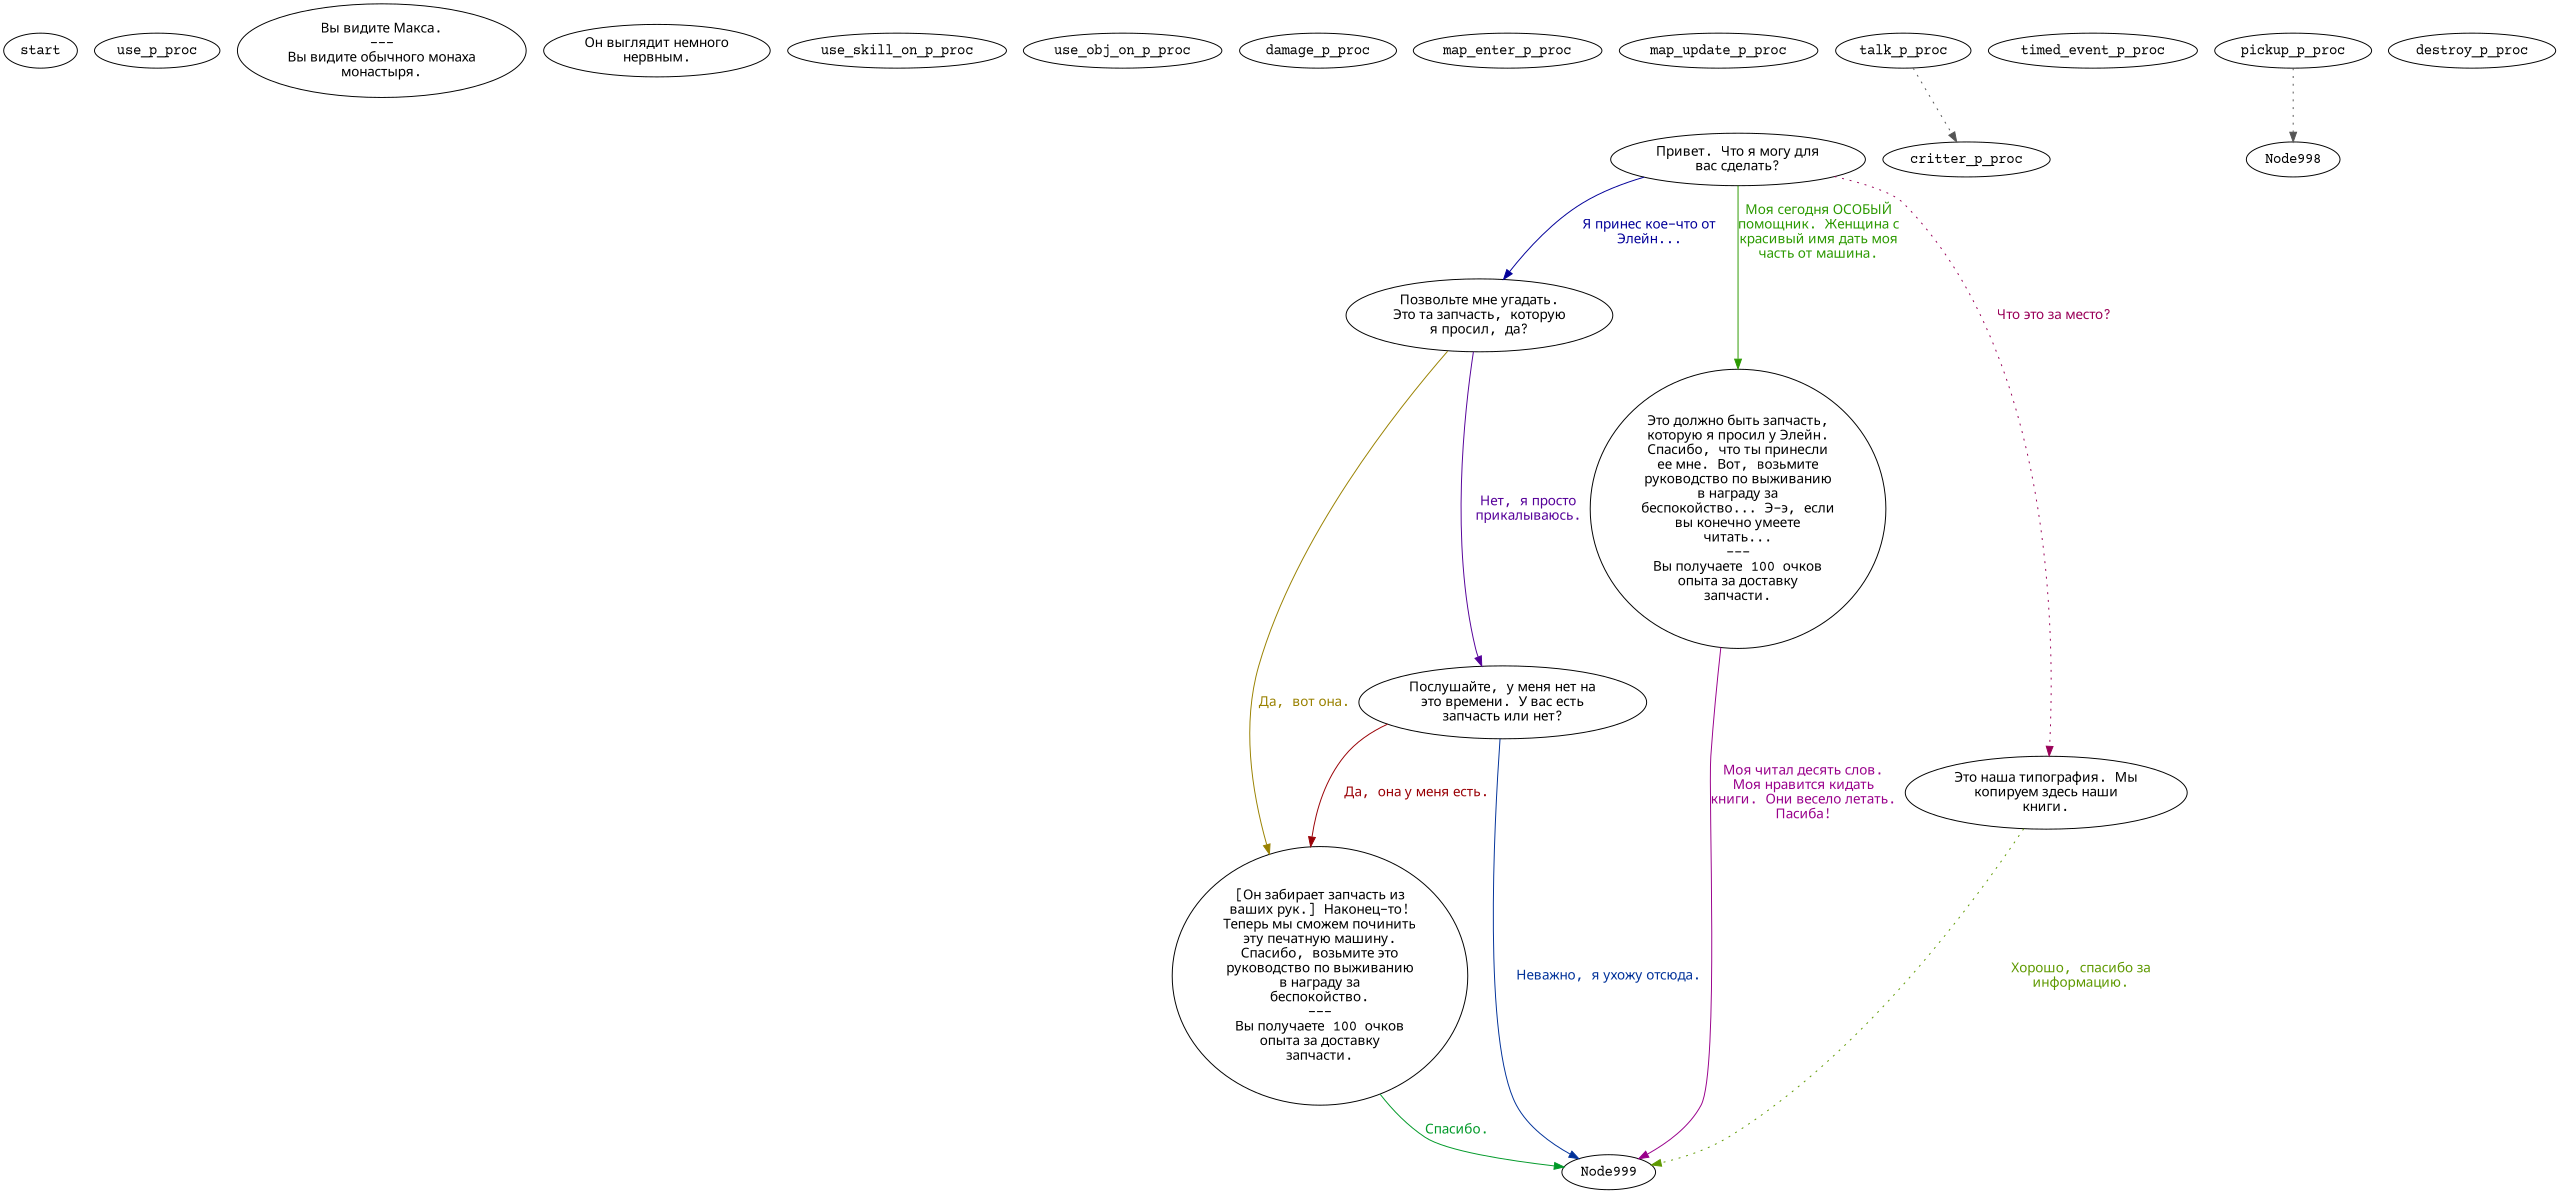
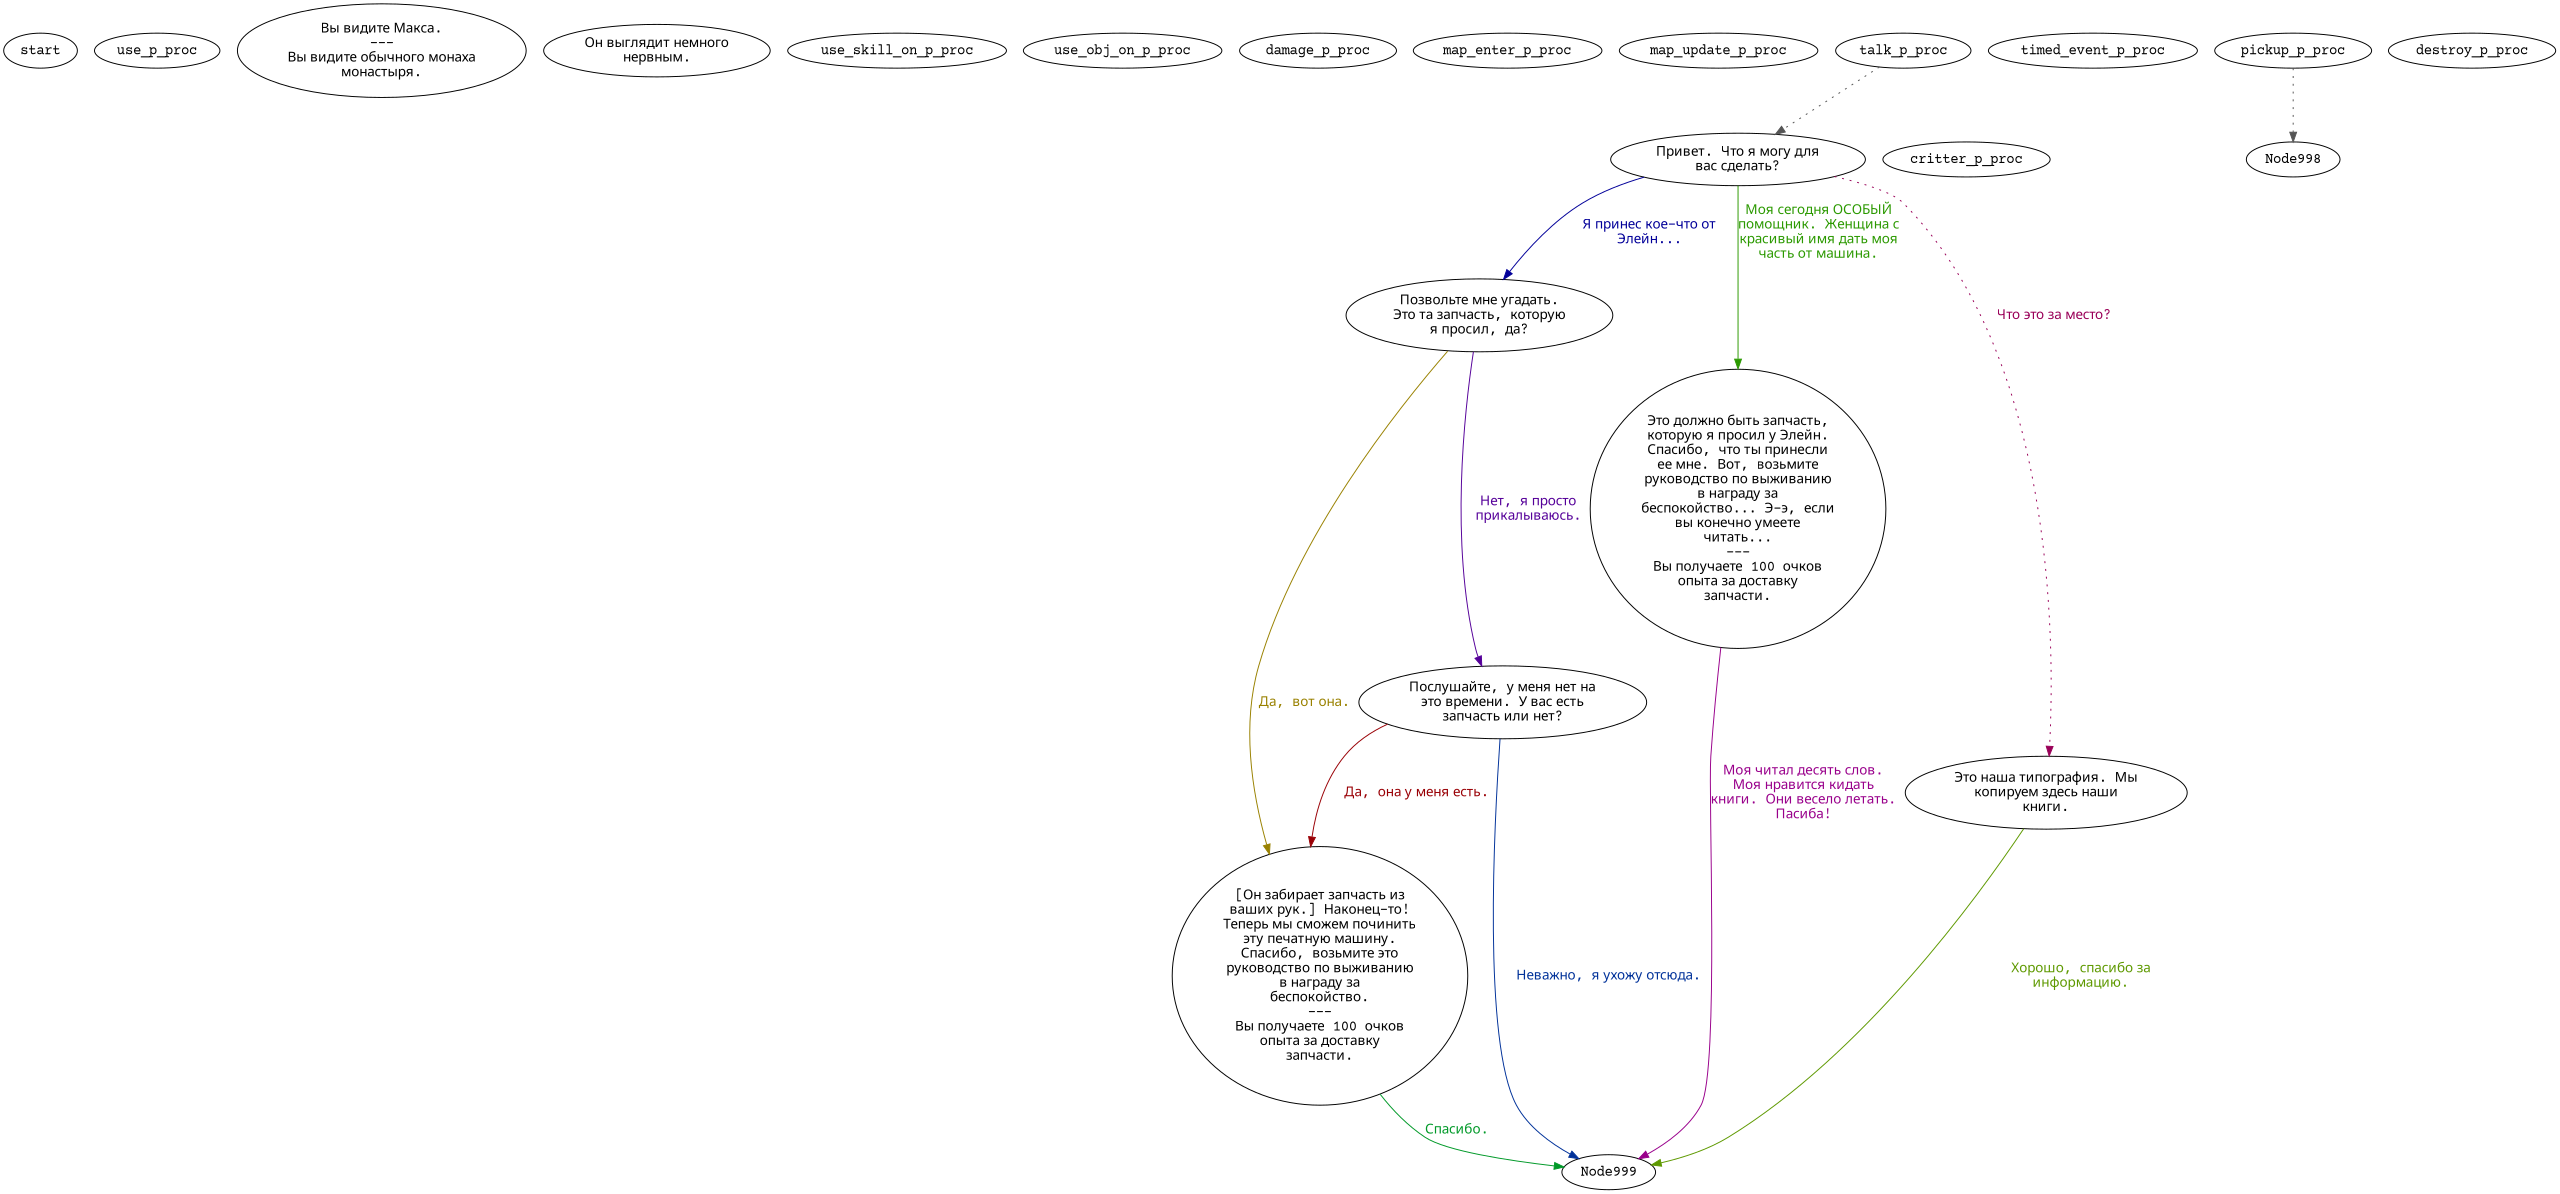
(1932, 101) -> (1832, 98)
(1866, 1024) -> (1866, 1024)
